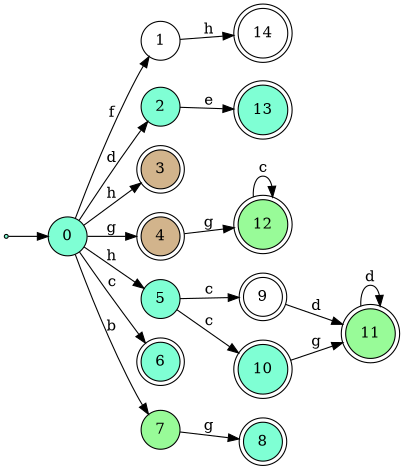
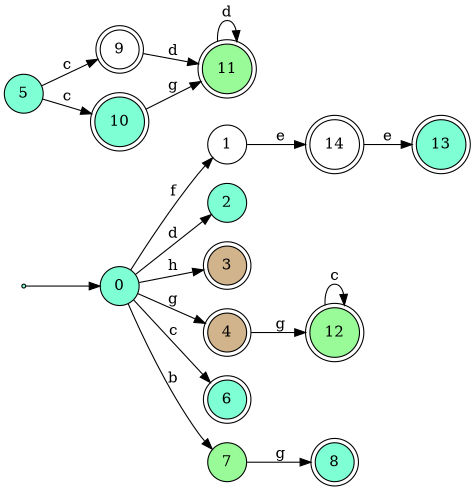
(209, 29) -> (281, 136)
(201, 108) -> (382, 145)
(110, 265) -> none
